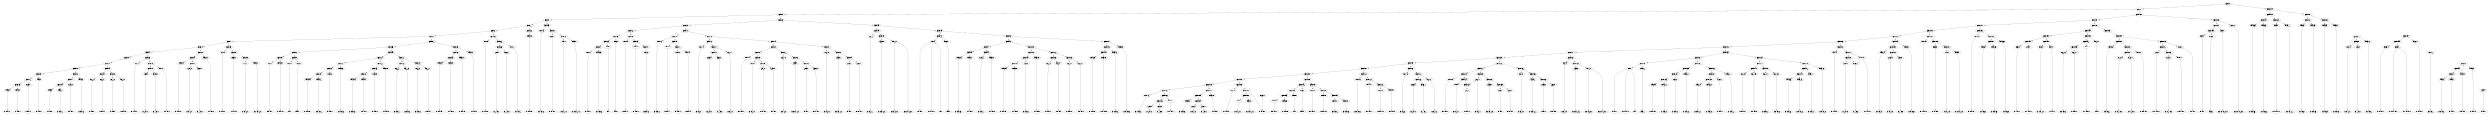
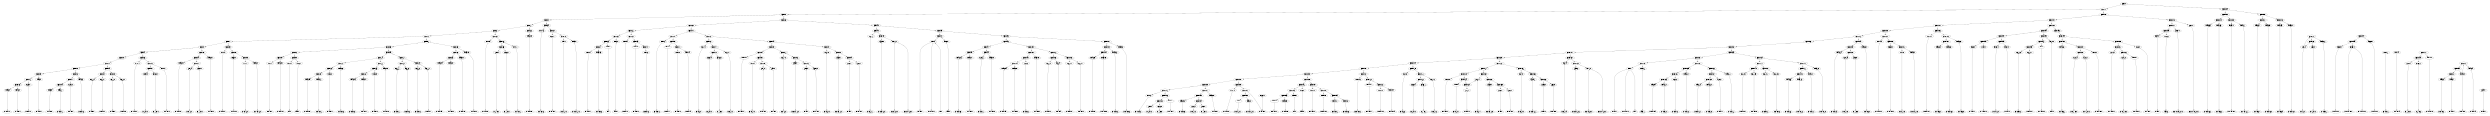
(1841, 47) -> none
